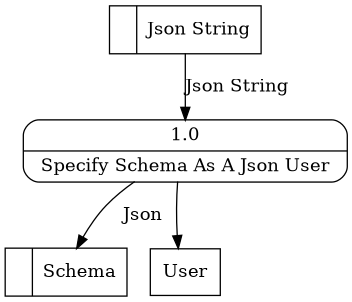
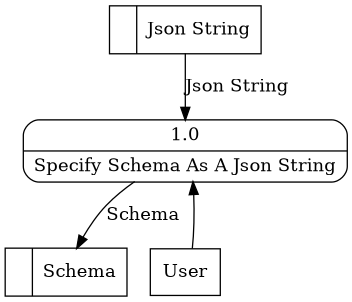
(185, 166) -> (185, 166)
(177, 209) -> (194, 222)
(143, 215) -> (143, 215)
